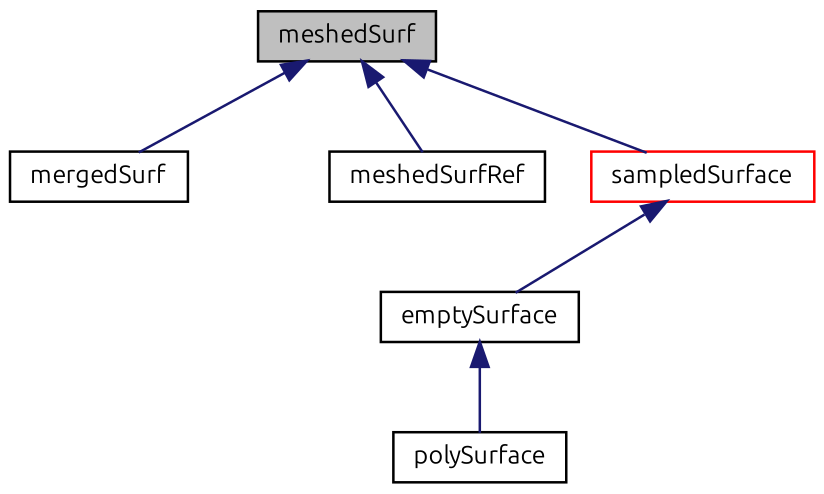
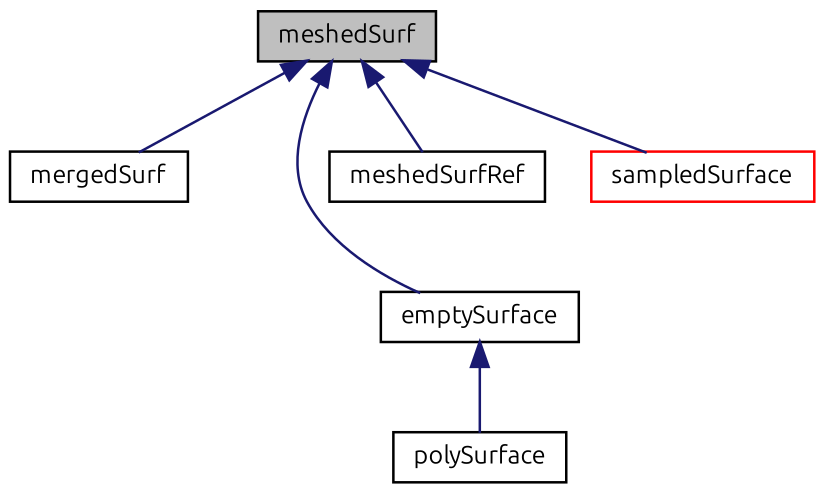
(580, 254) -> (313, 212)
